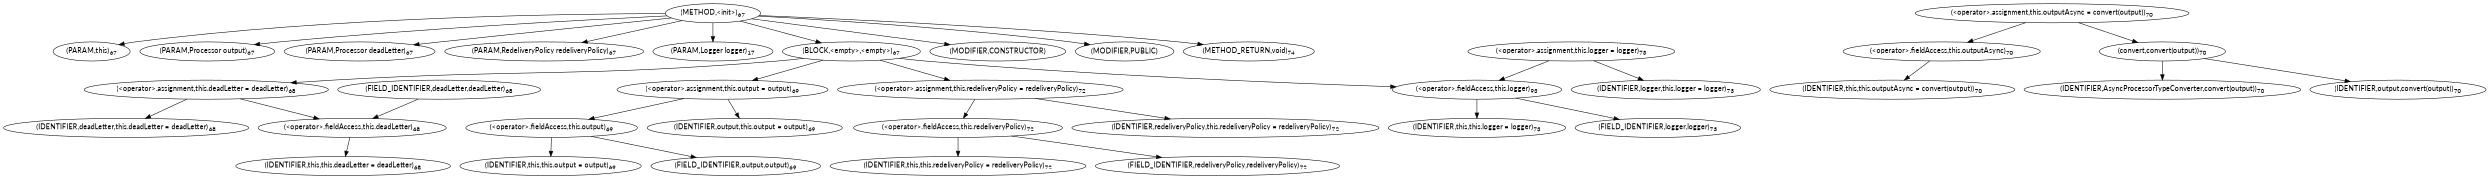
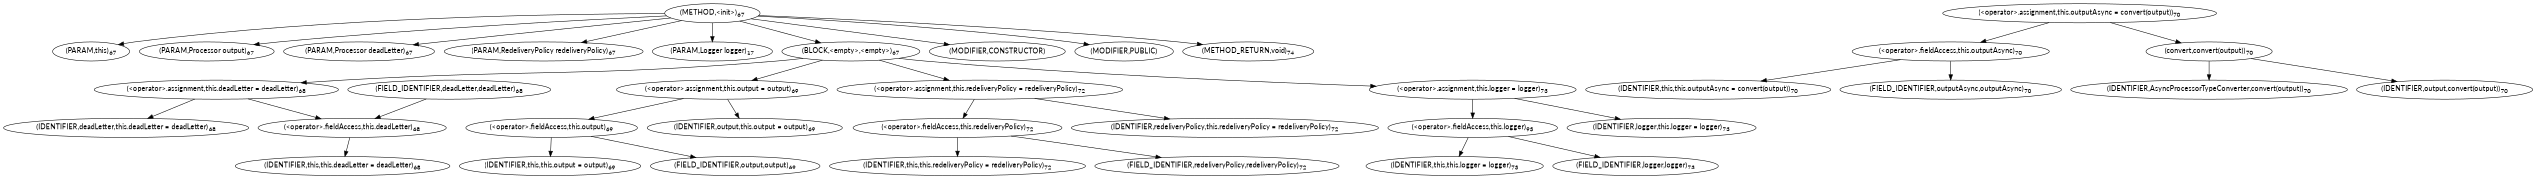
(1145, 76) -> (1135, 75)
none -> (1951, 90)
